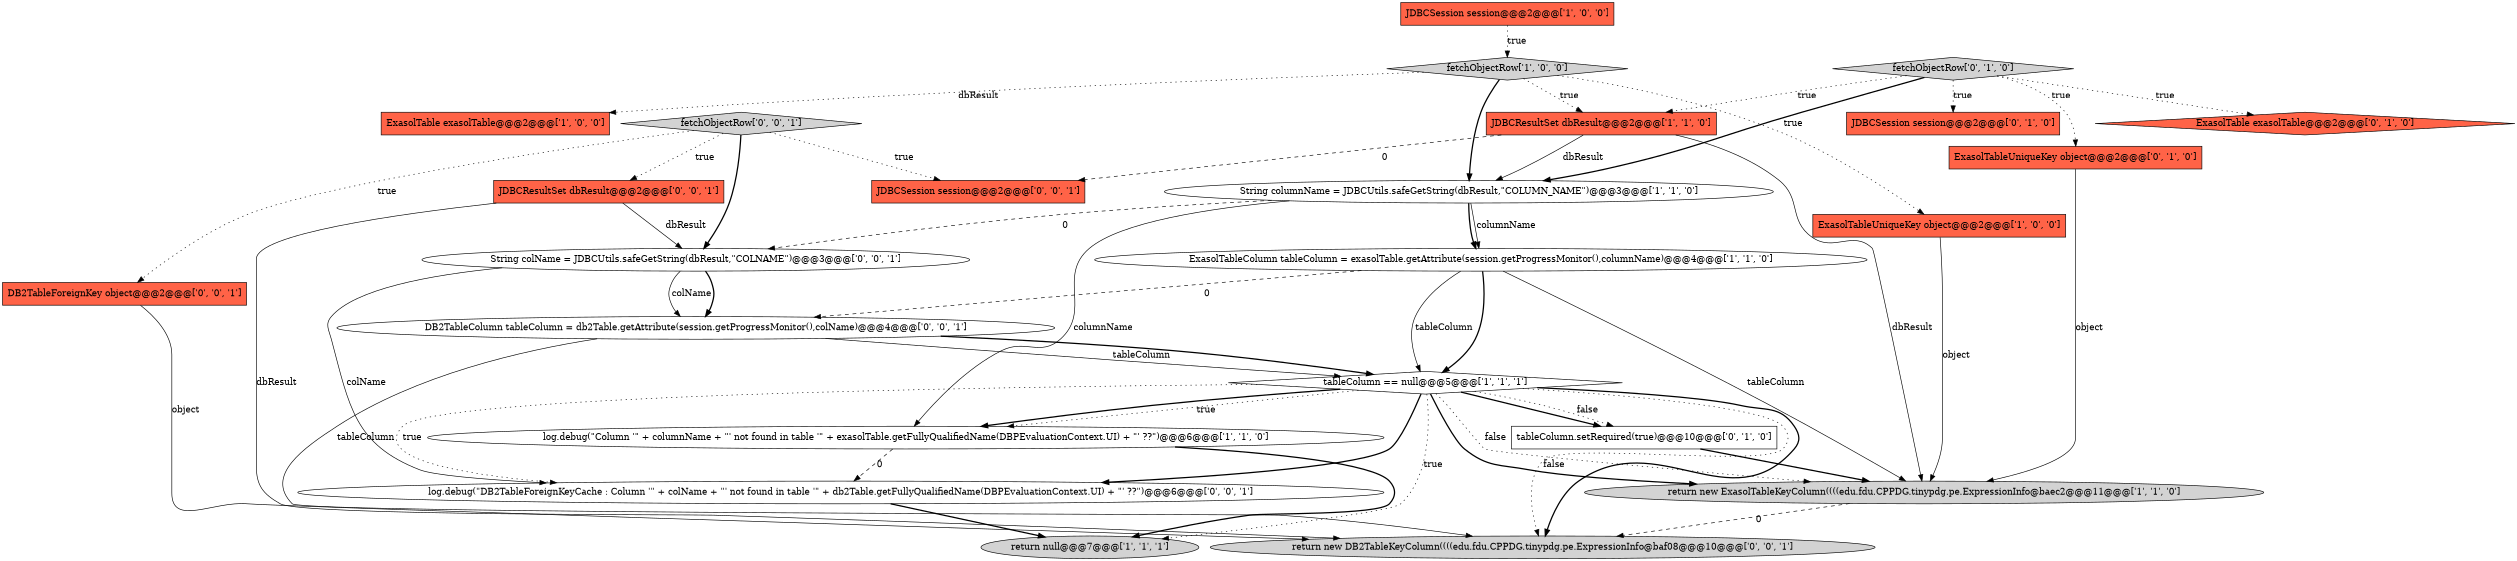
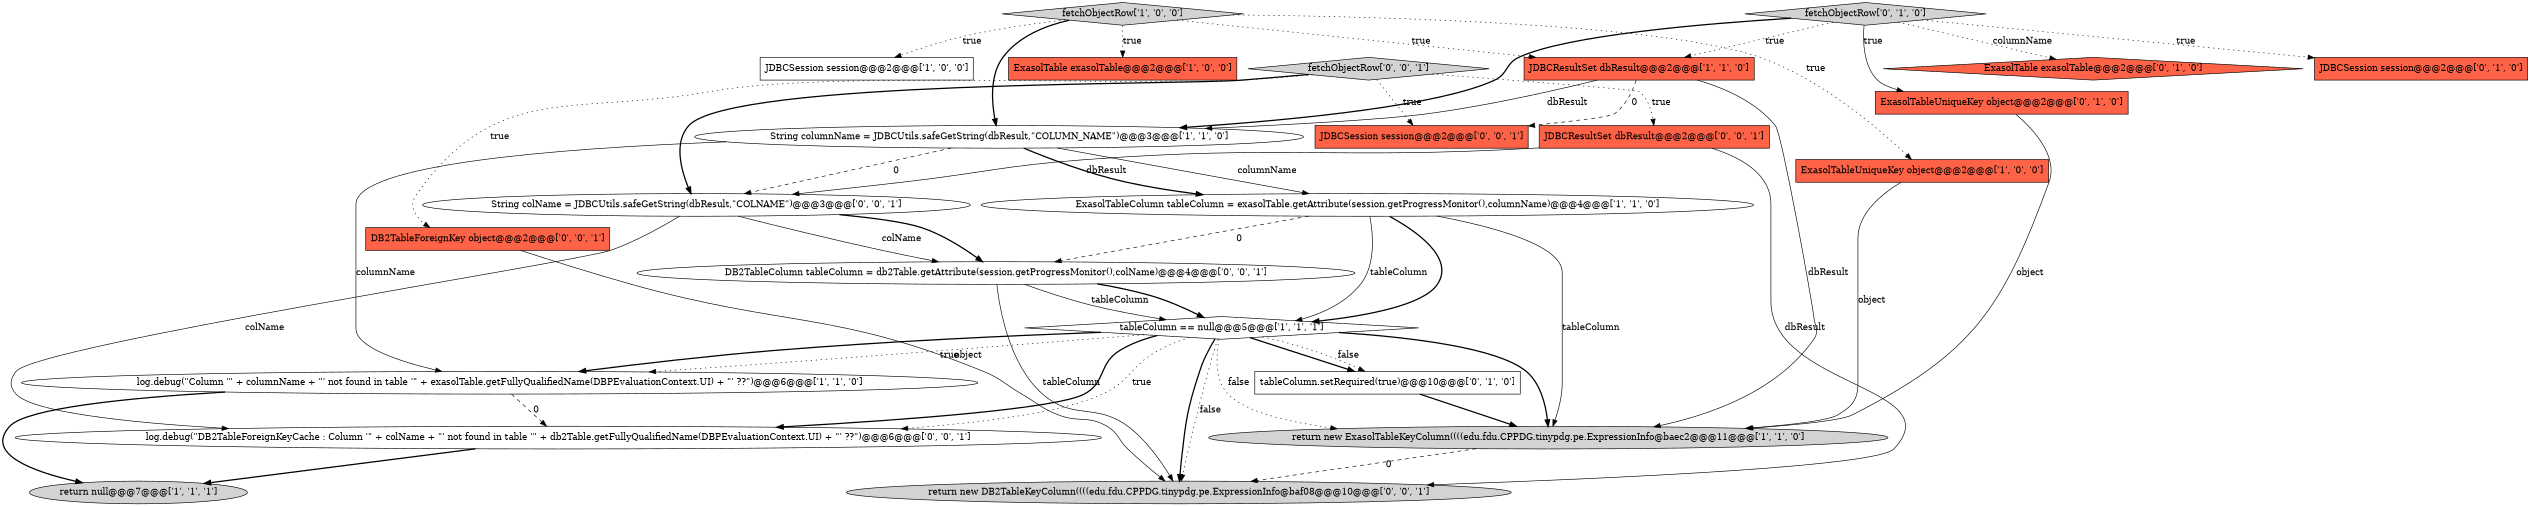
(1507, 14) -> (867, 69)
(1507, 38) -> (982, 32)
(978, 96) -> (1132, 41)
(2047, 96) -> (1868, 65)
(2165, 96) -> (2023, 41)
(1343, 516) -> none
